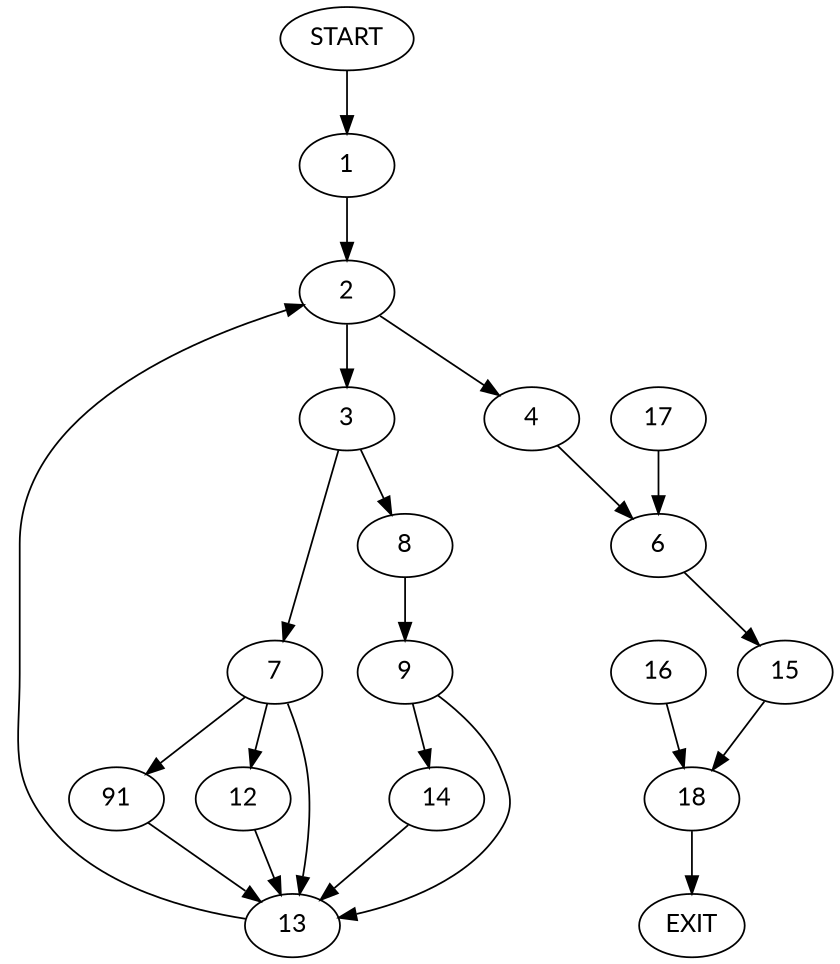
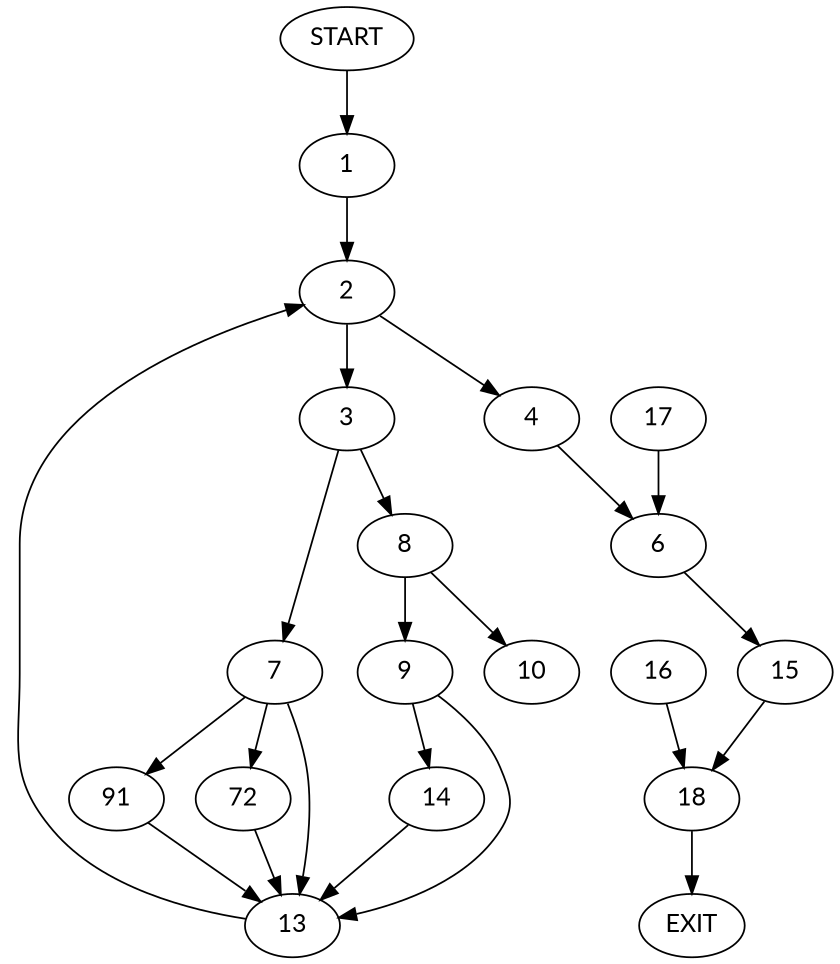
none -> (532, 672)
(243, 799) -> (243, 799)
